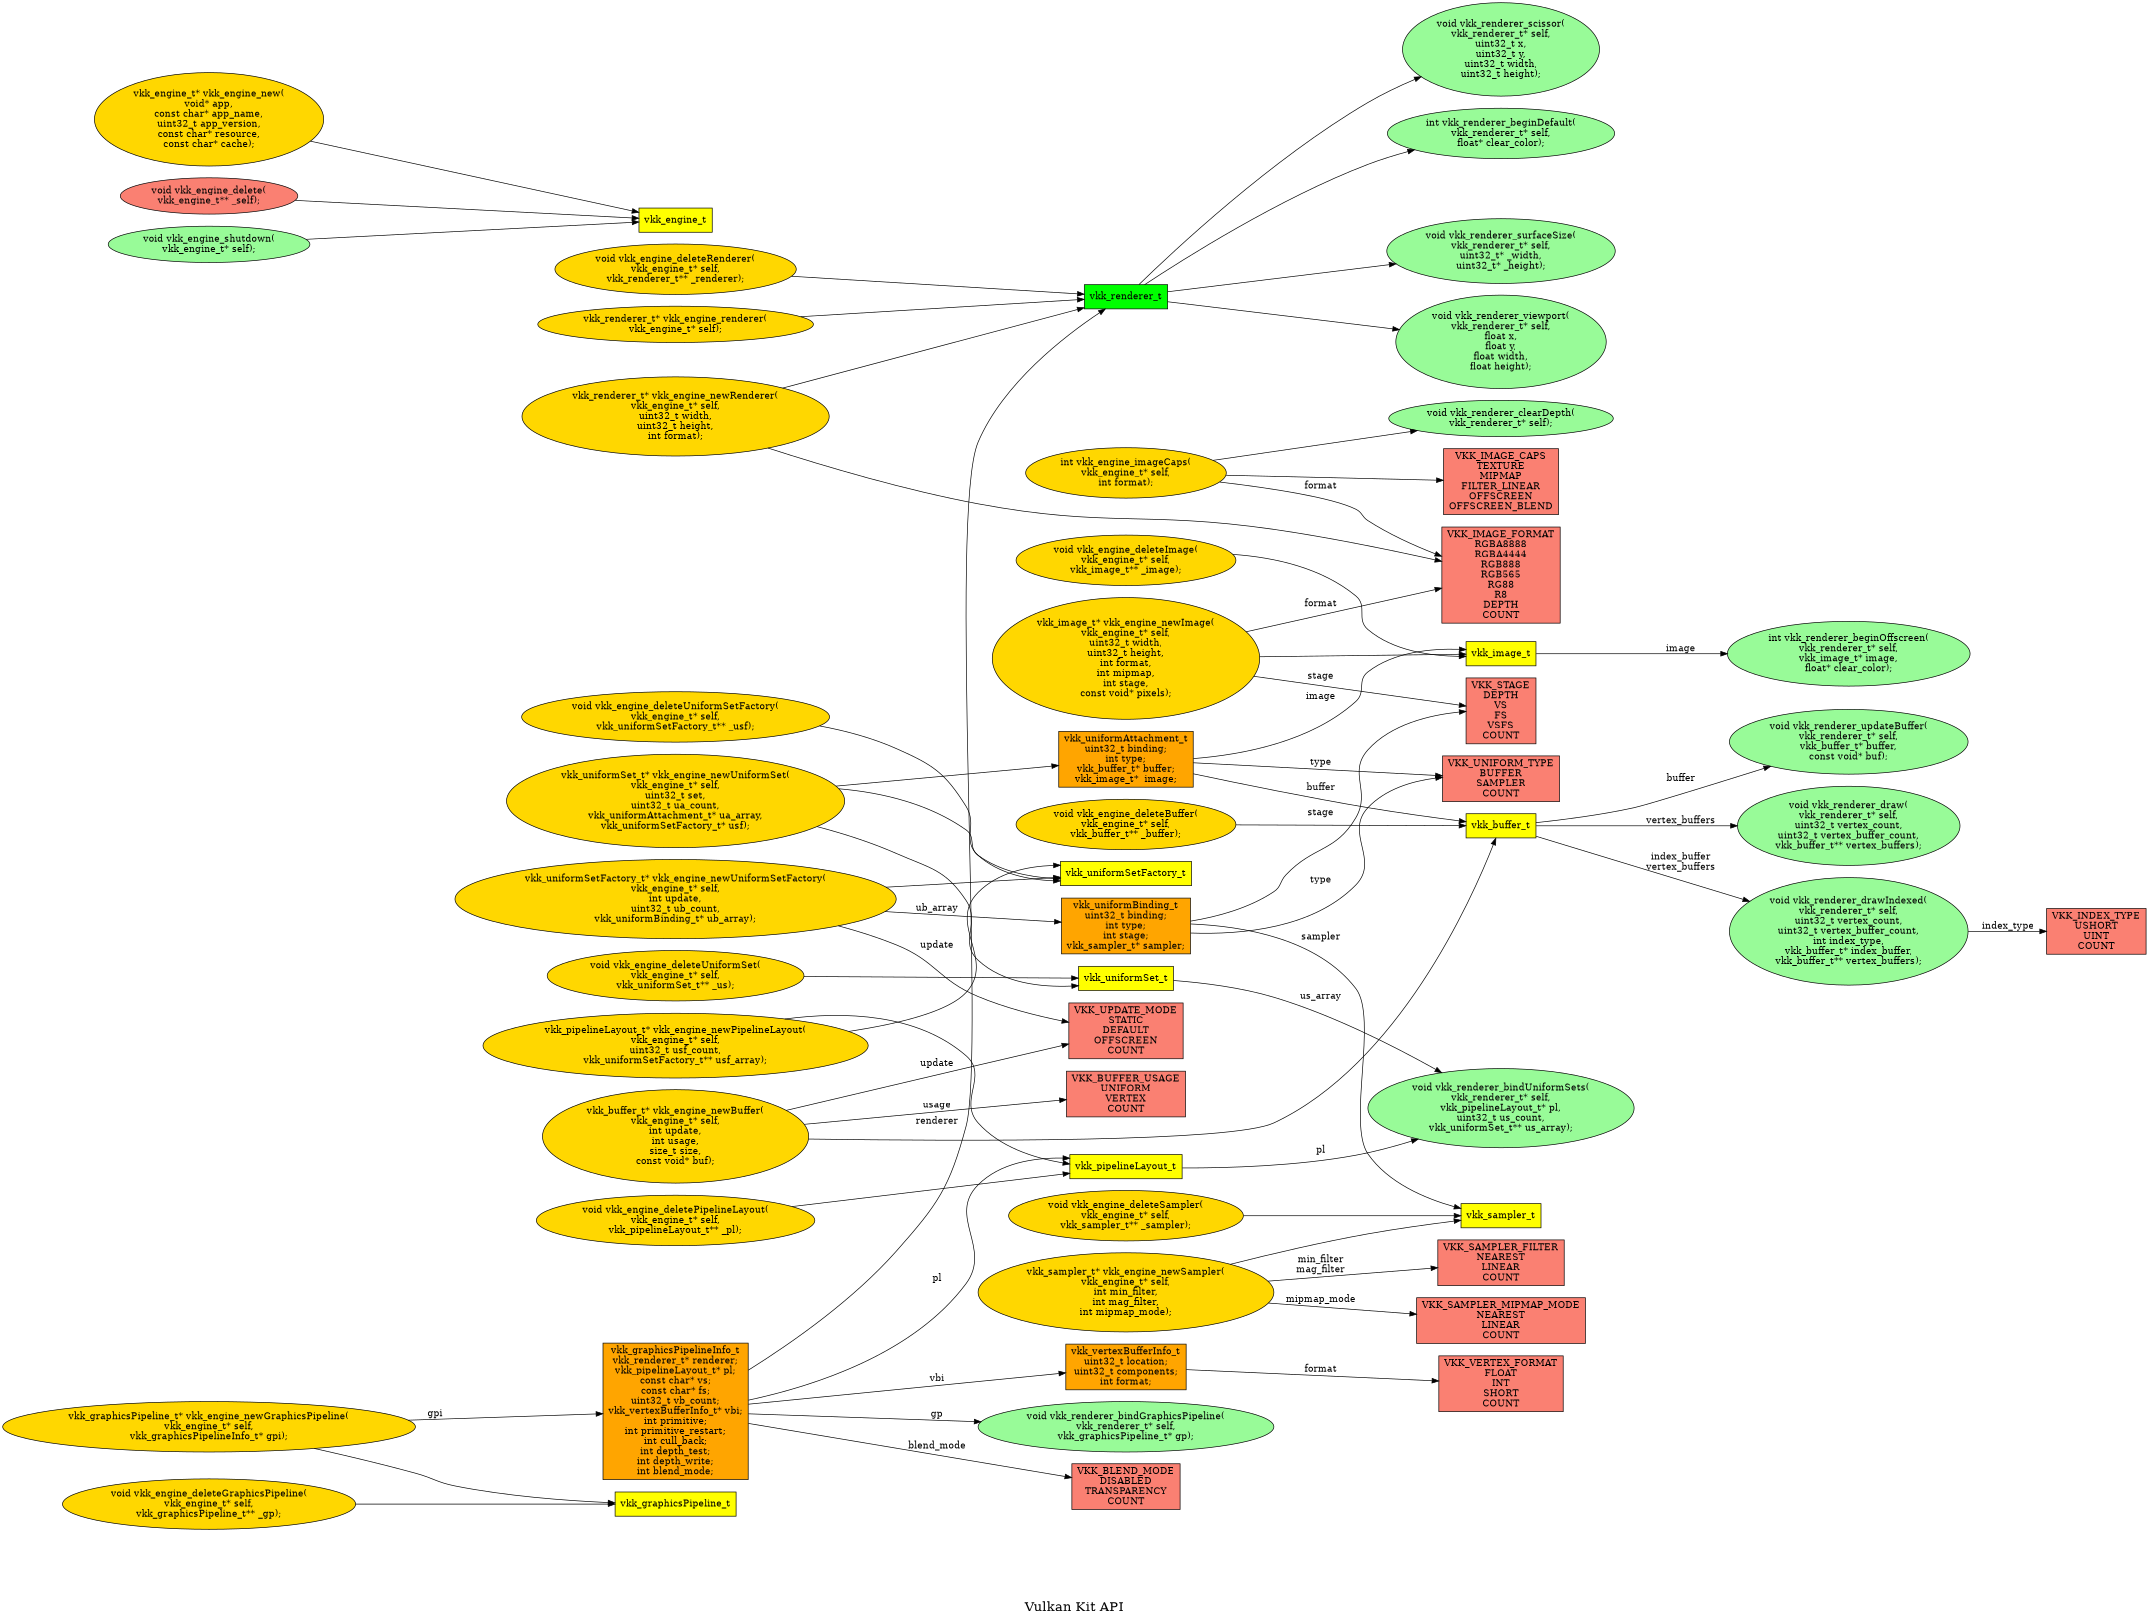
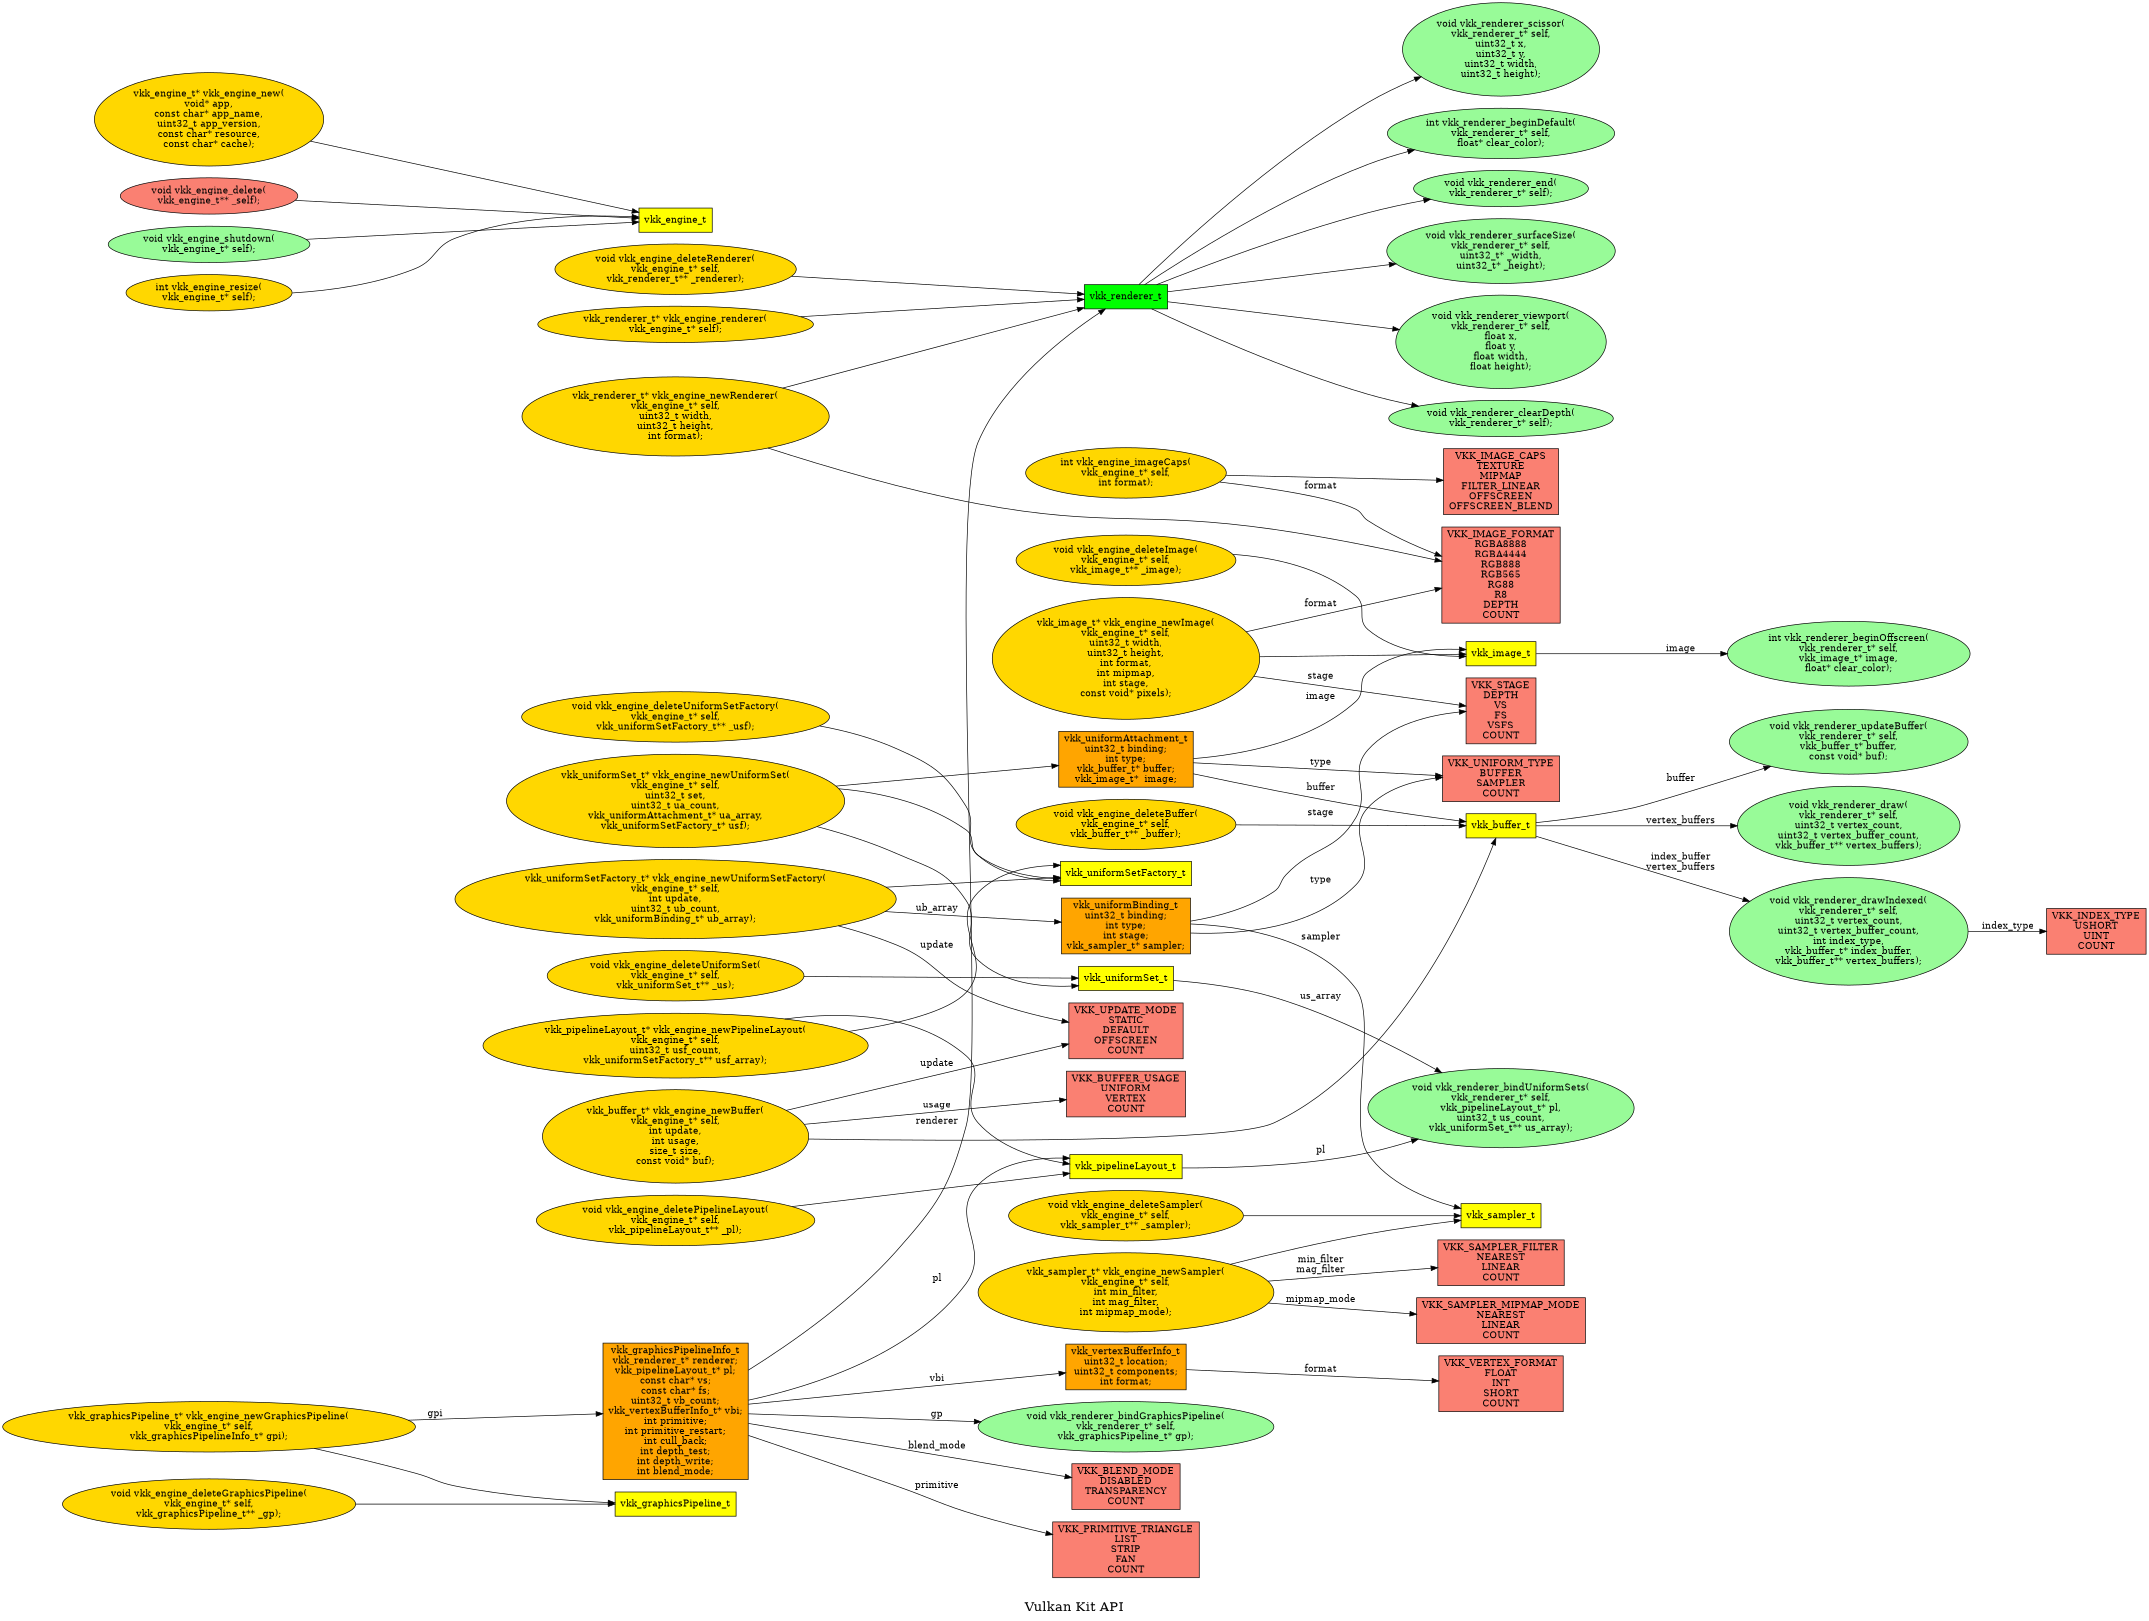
none -> (1501, 189)
none -> (209, 293)
(1312, 446) -> (1279, 364)
none -> (1126, 1550)
